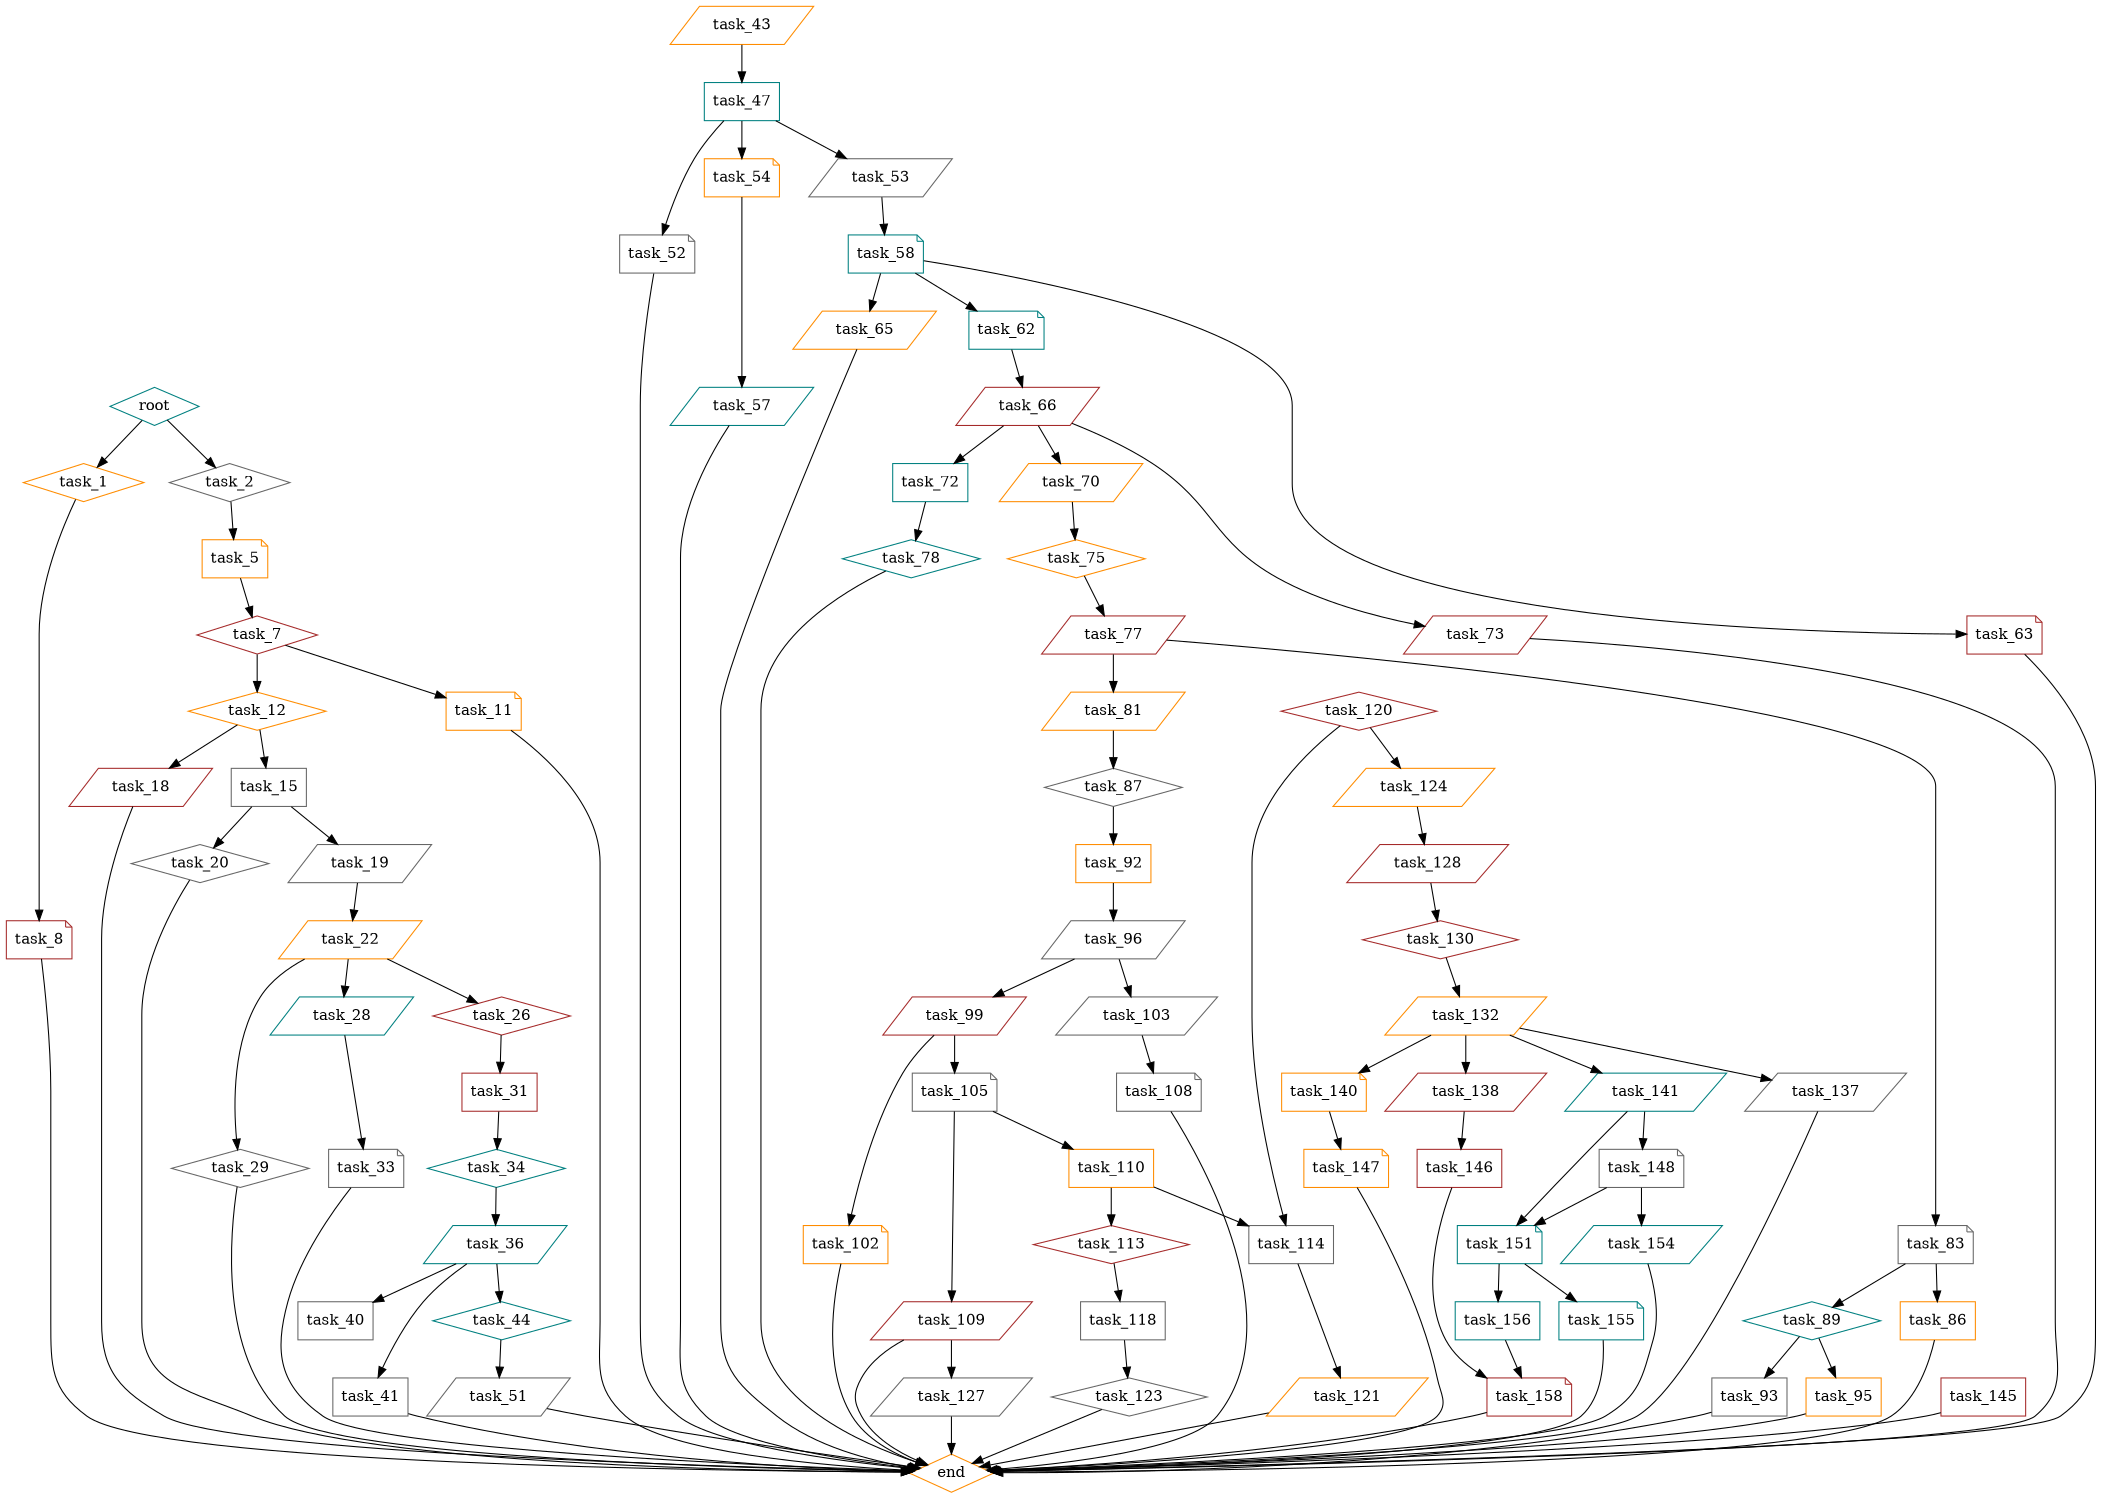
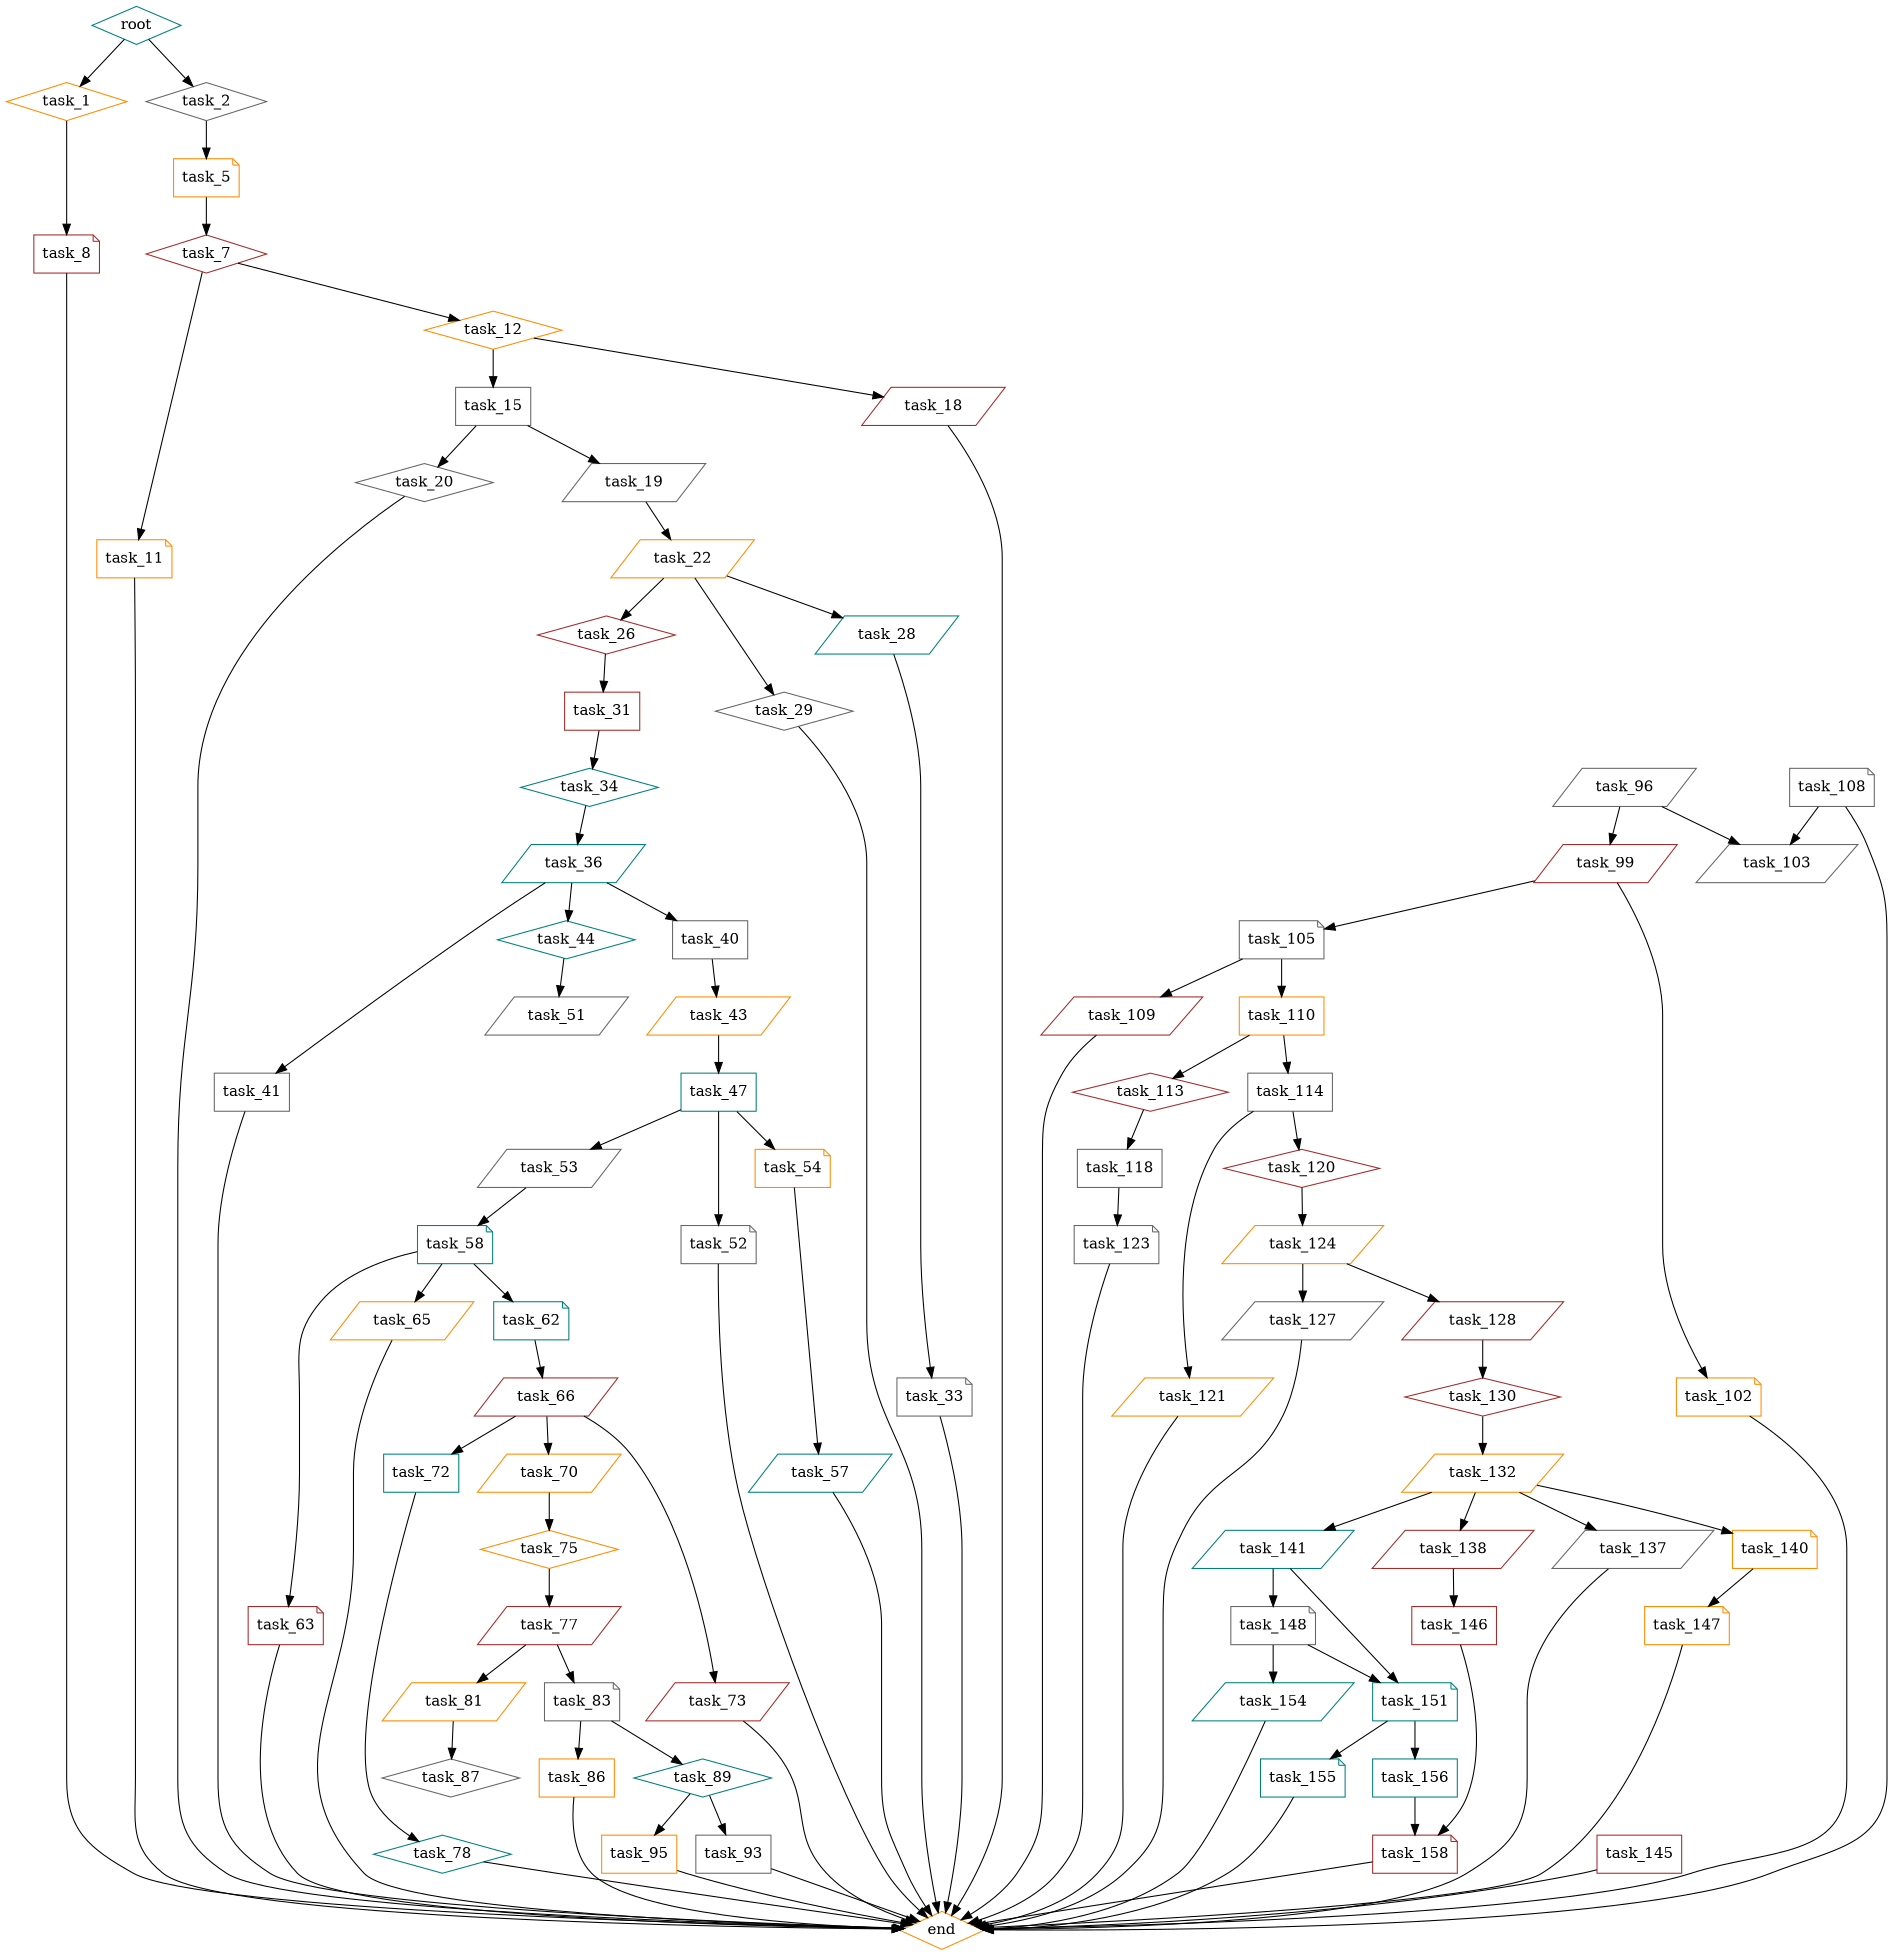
(1113, 864) -> none
(1252, 956) -> (1295, 1125)
none -> (714, 973)
(1146, 1049) -> (1808, 821)
(951, 1354) -> (1303, 1278)
(1129, 1397) -> (1117, 1245)
(701, 1436) -> none
